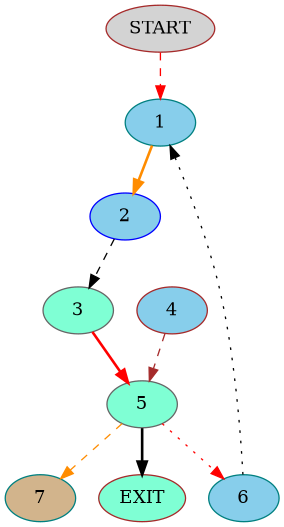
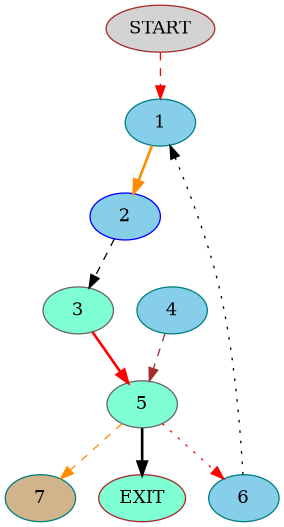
(172, 310) -> (172, 310)
